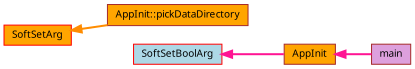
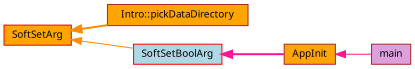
(178, 15) -> (178, 15)
none -> (107, 45)
(359, 54) -> (359, 54)
